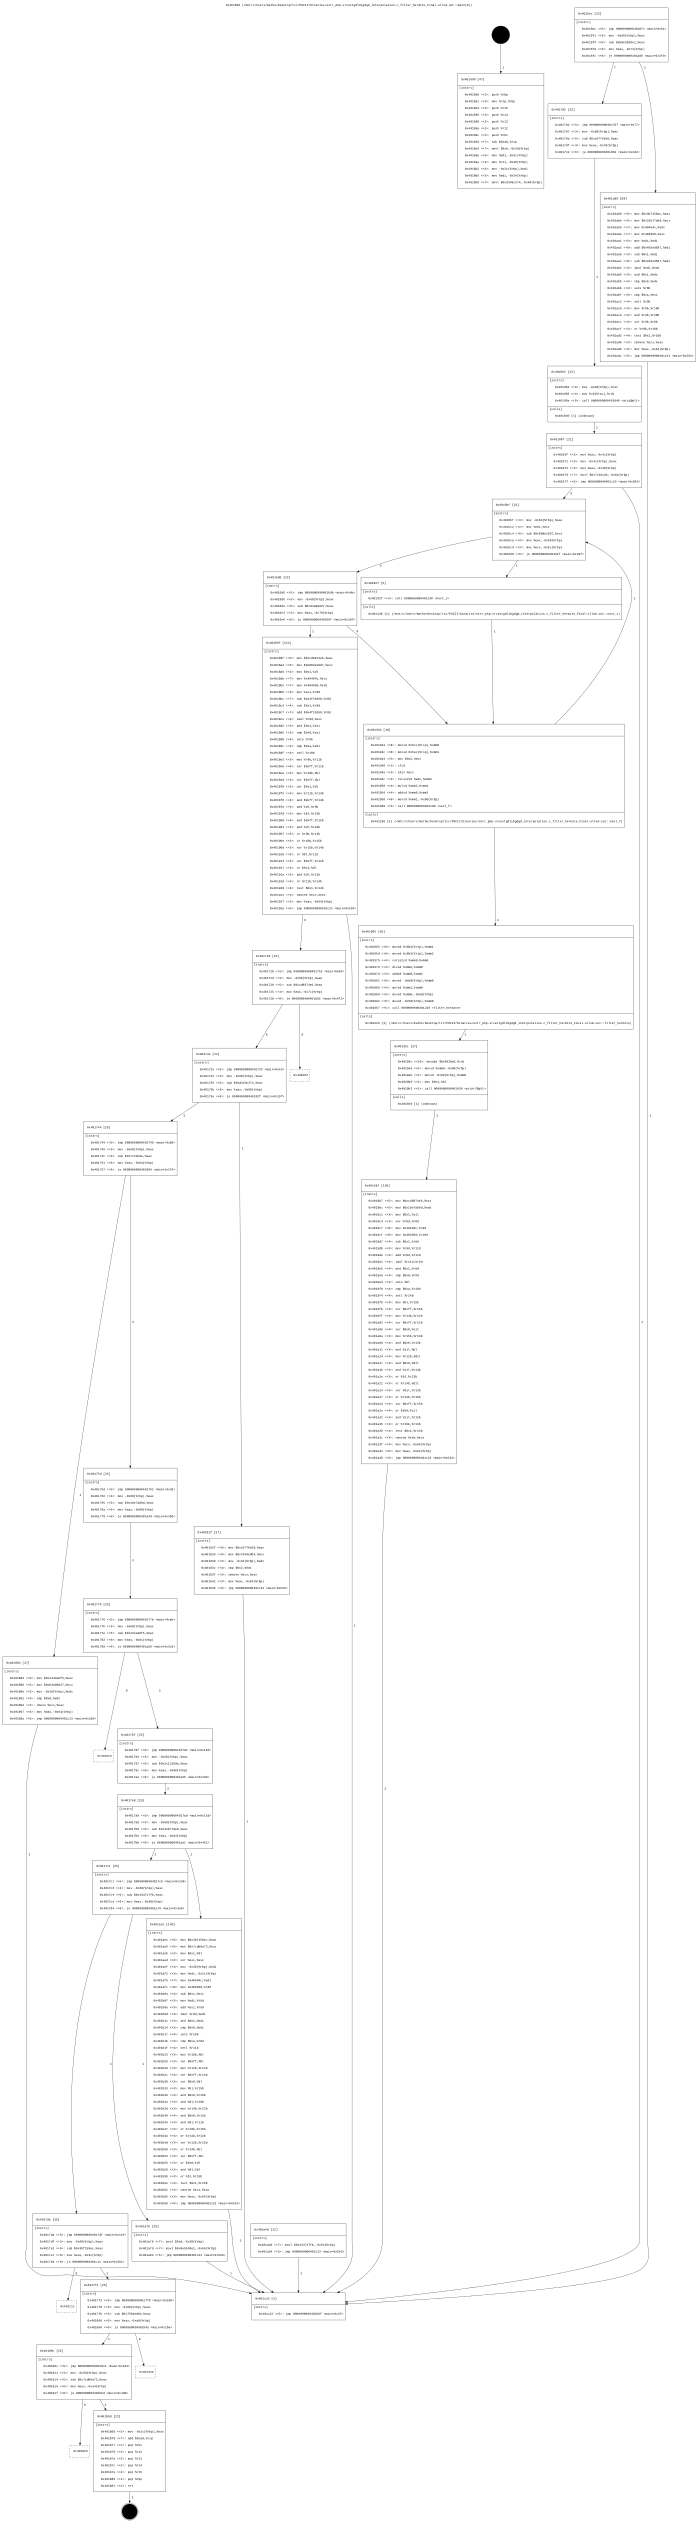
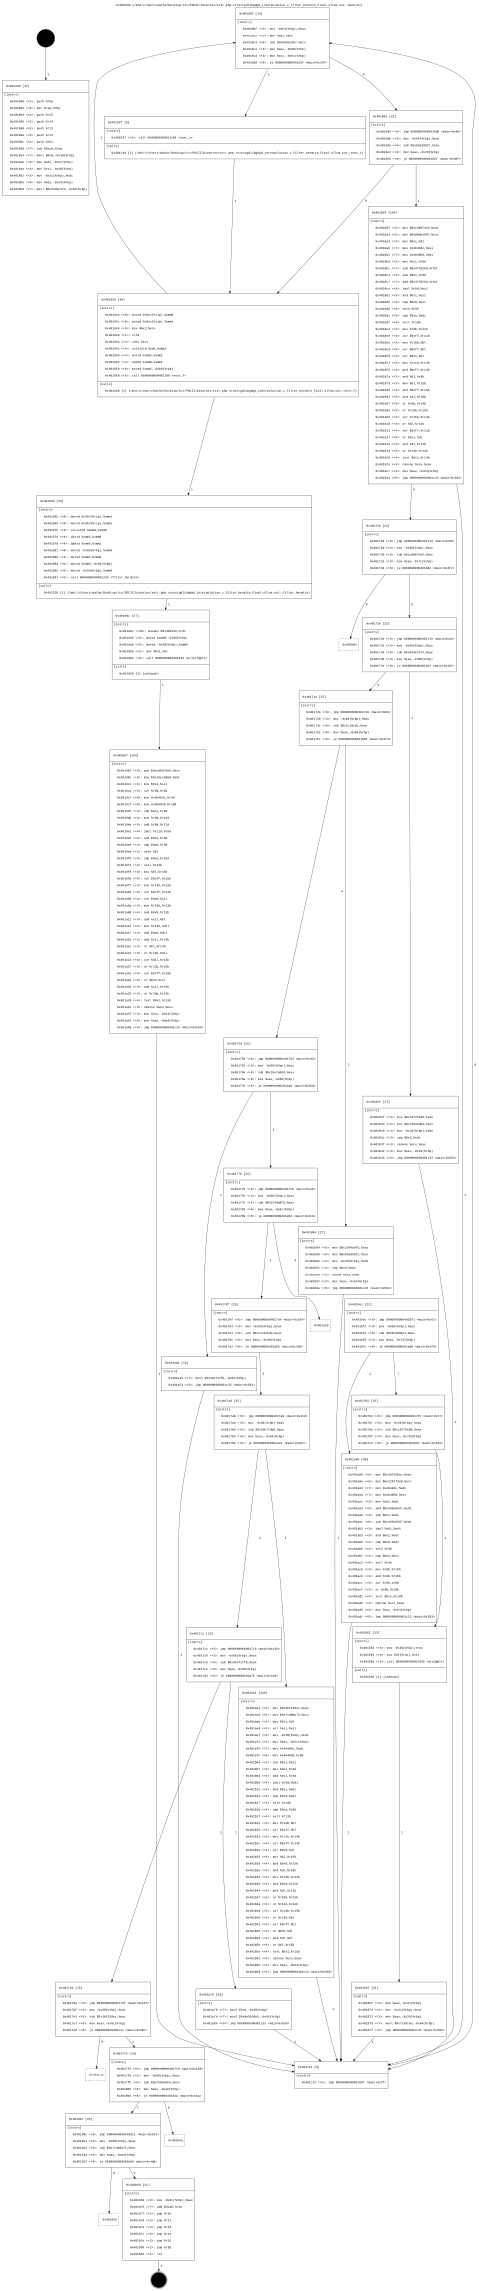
(569, 493) -> (473, 1030)
none -> (209, 1219)
